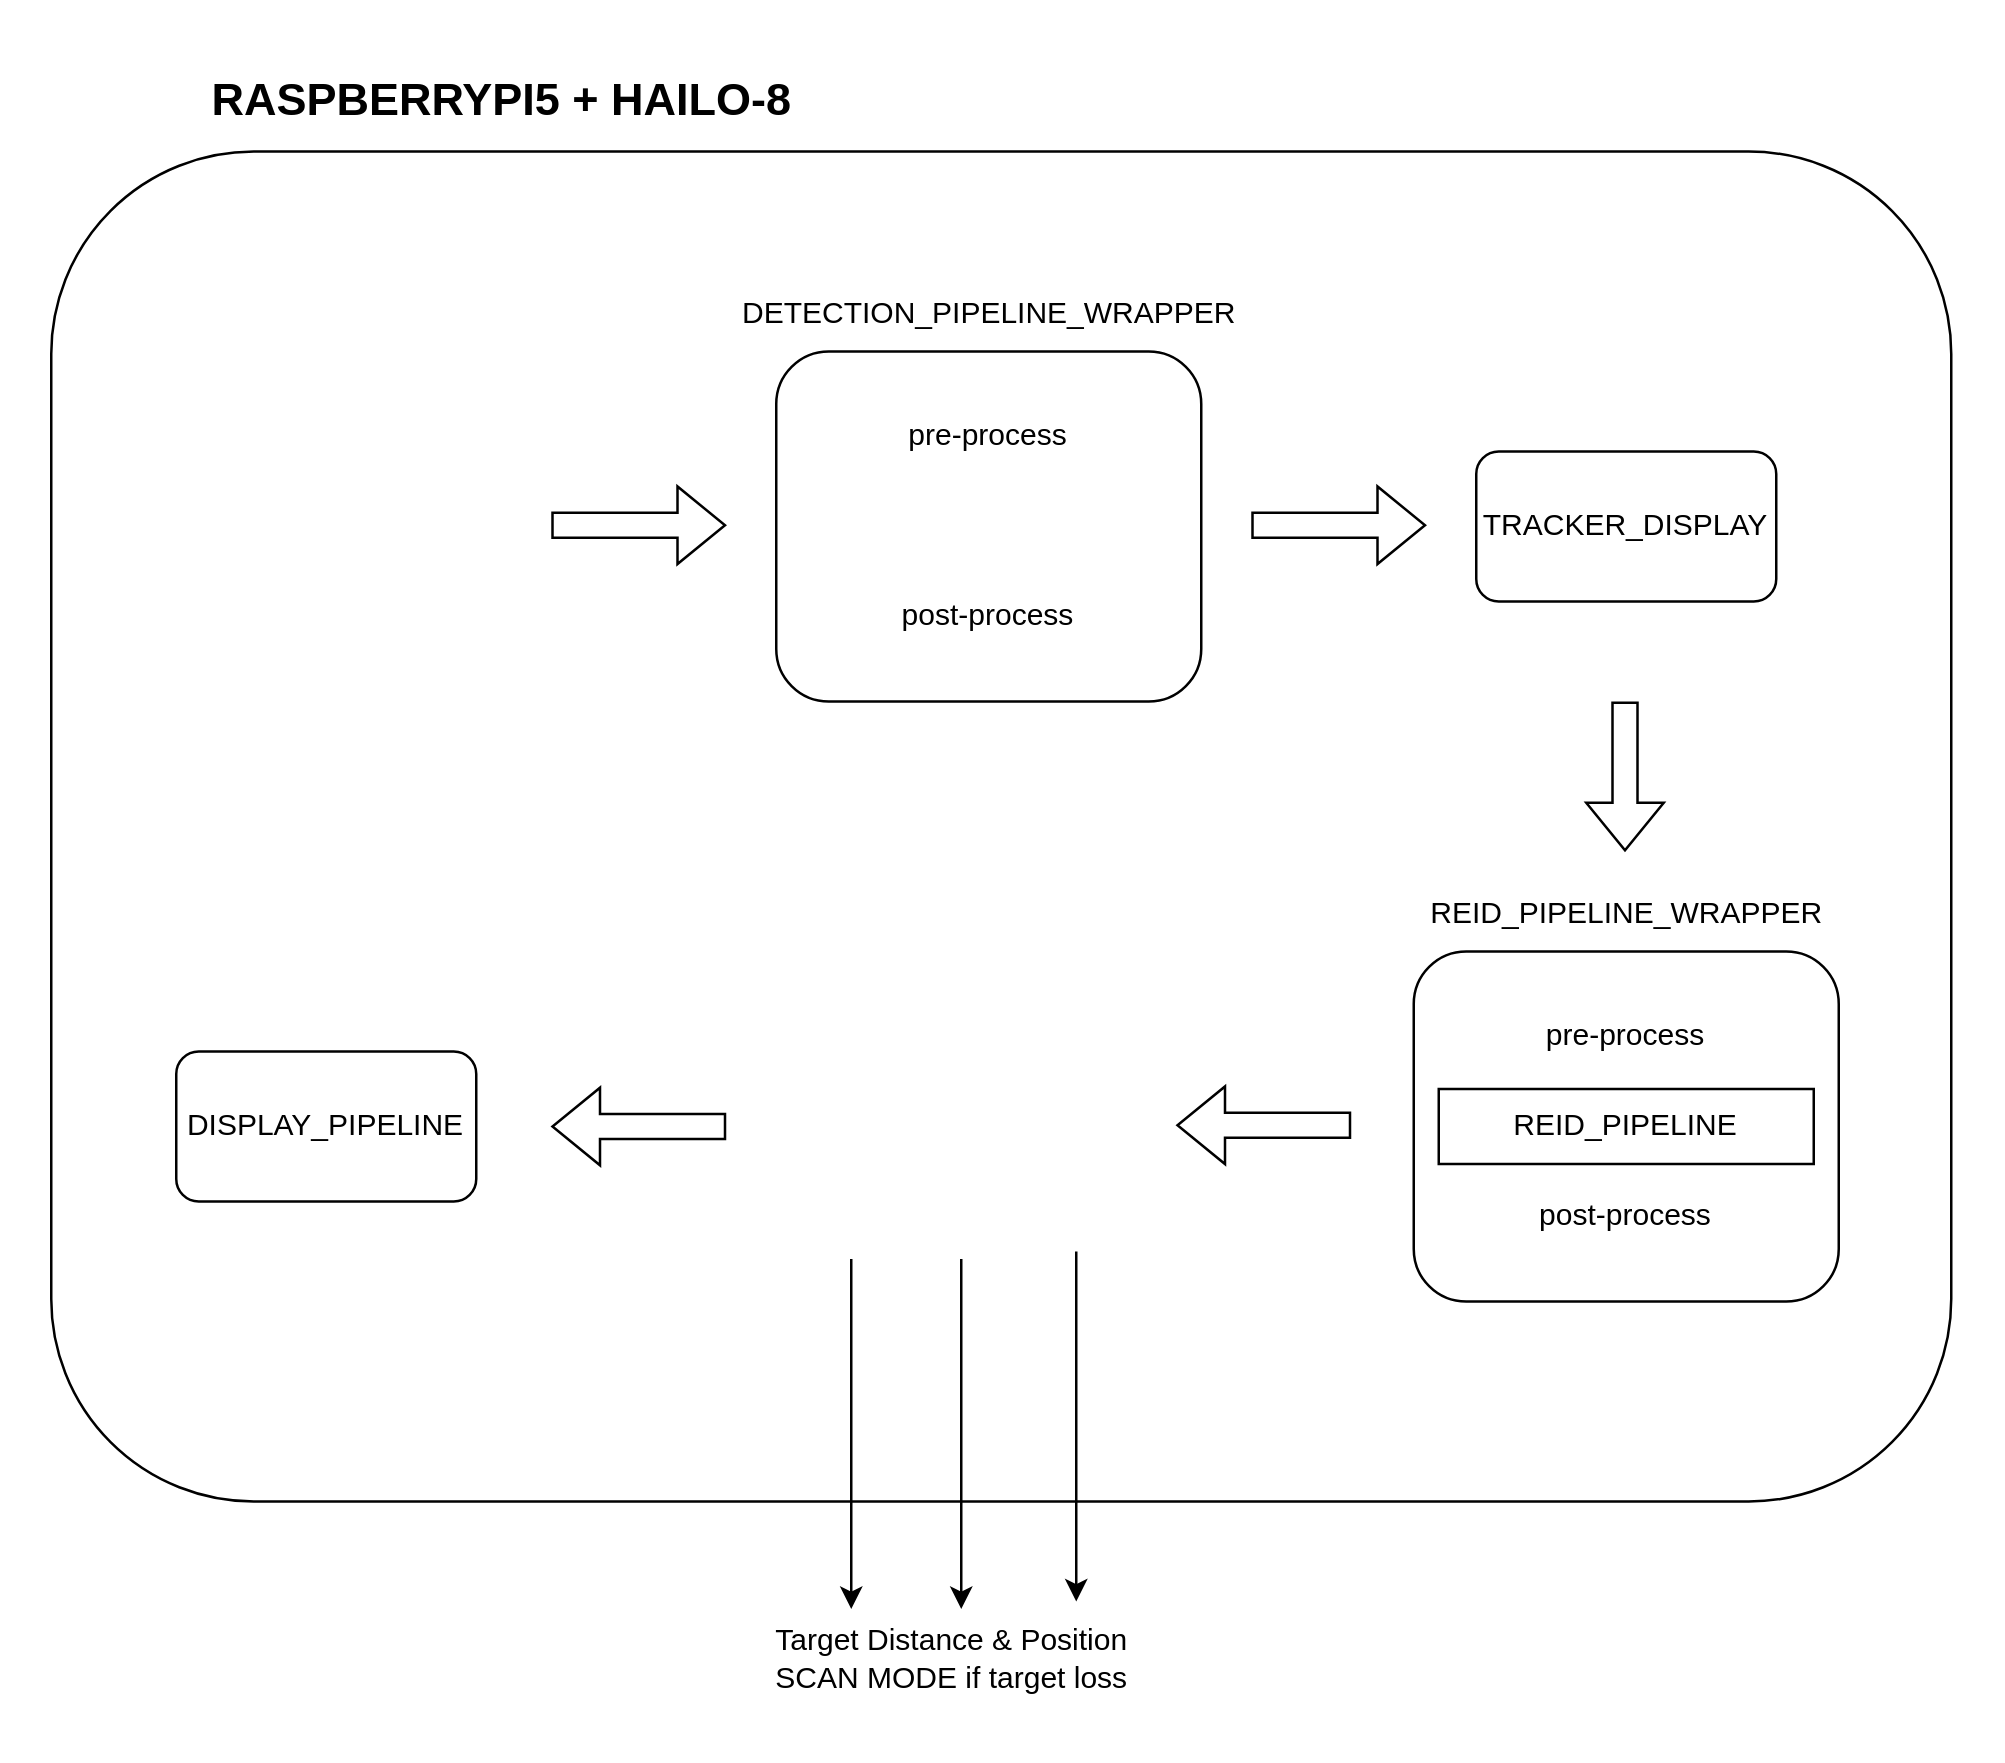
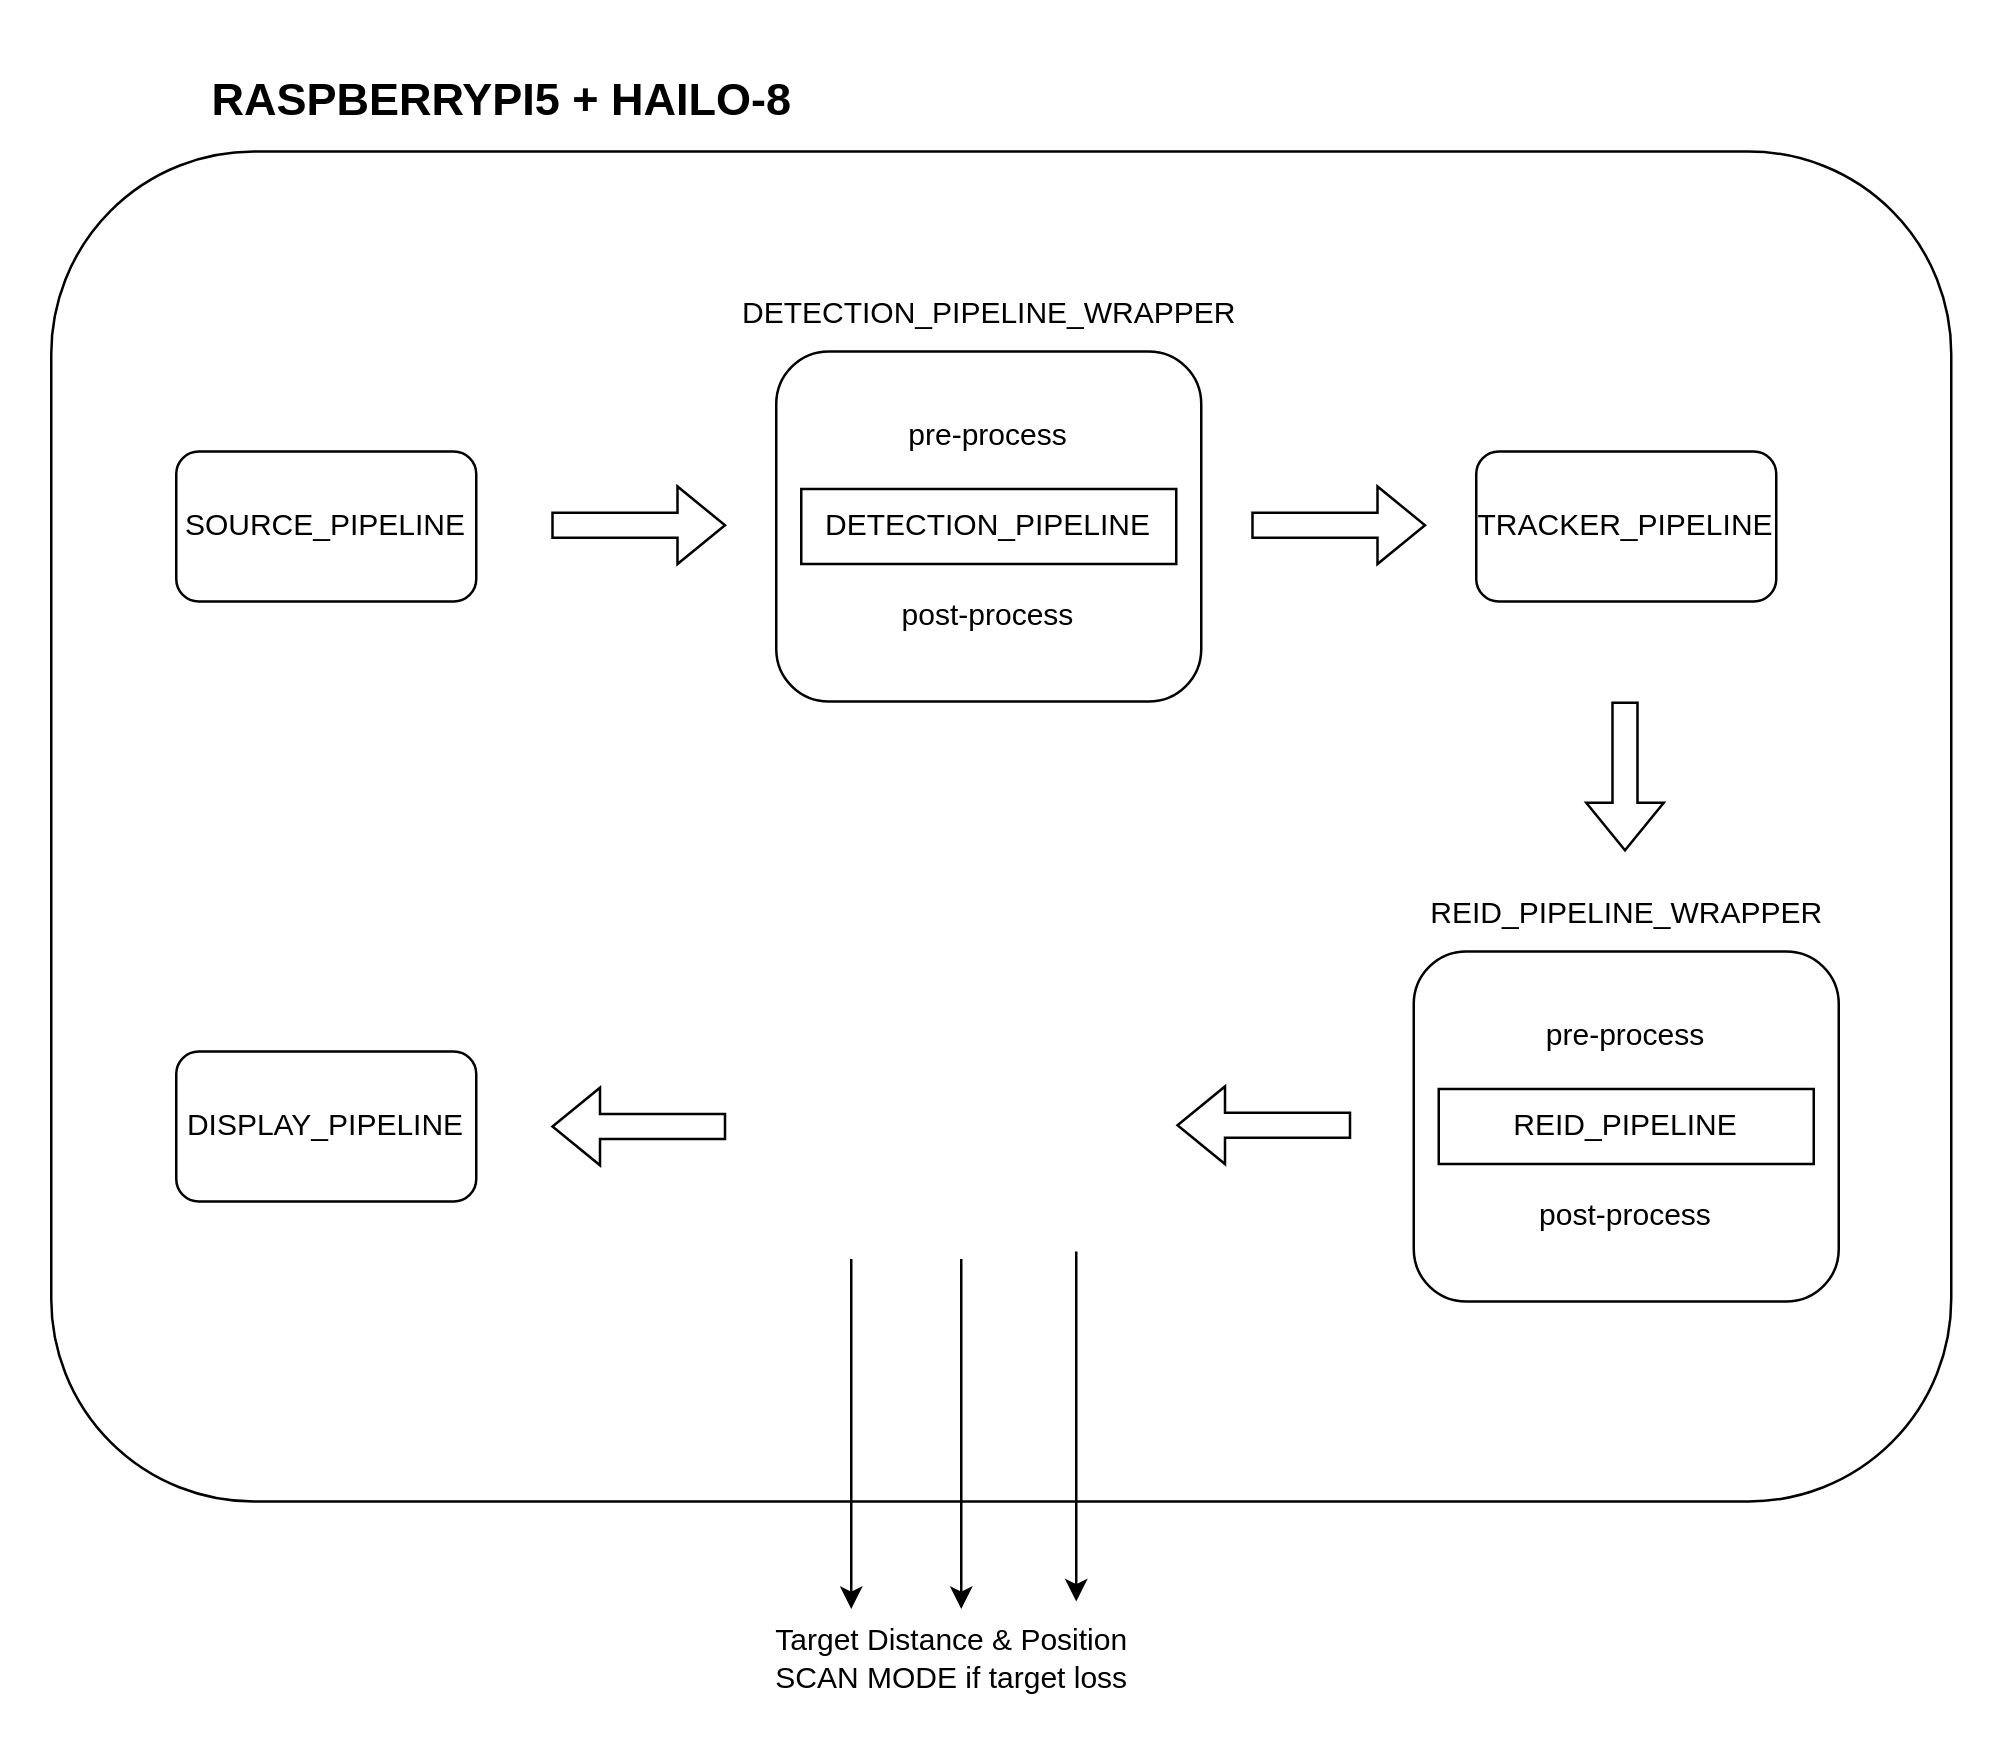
none -> (326, 526)
none -> (989, 526)
(1626, 526) -> (1626, 526)
